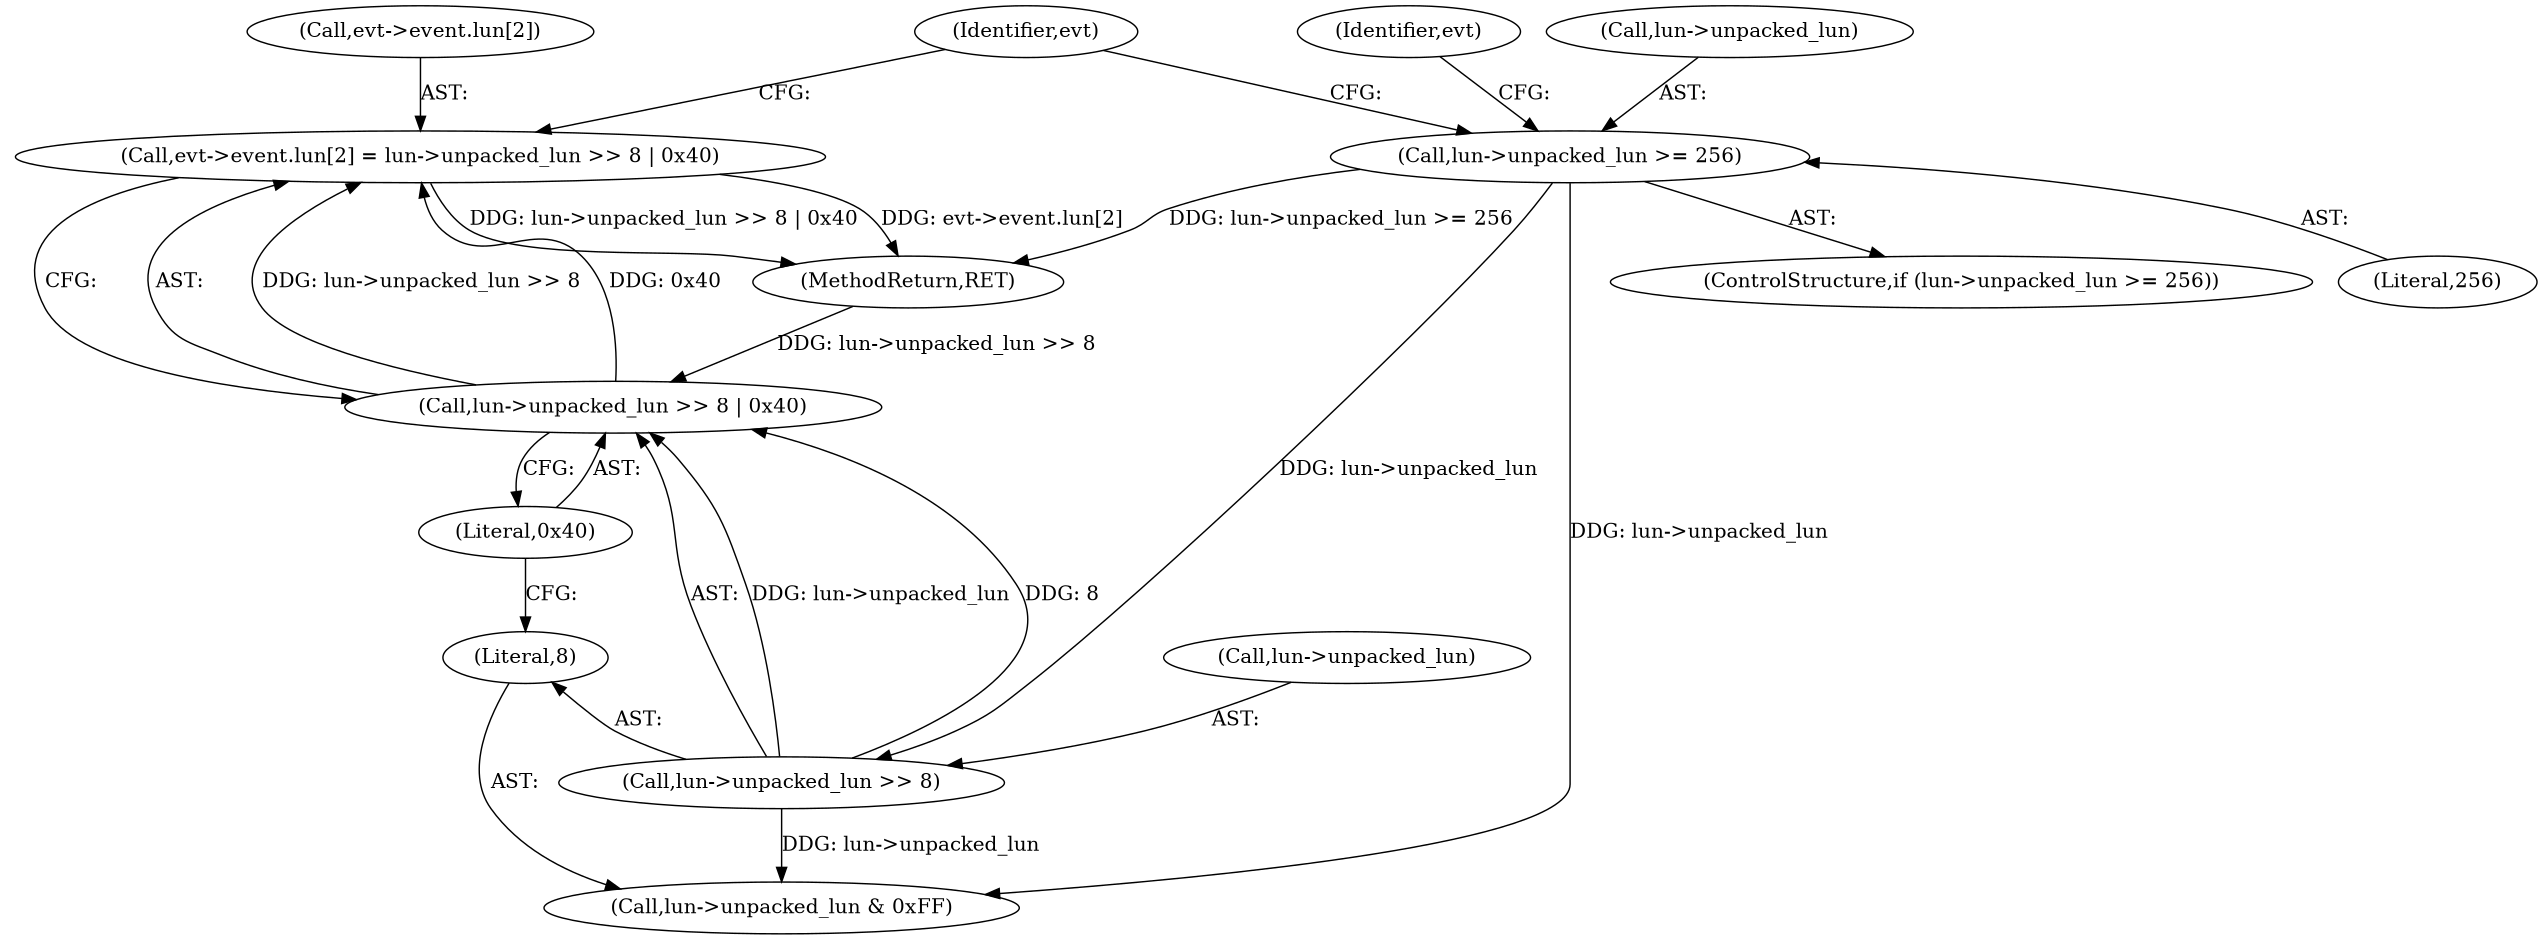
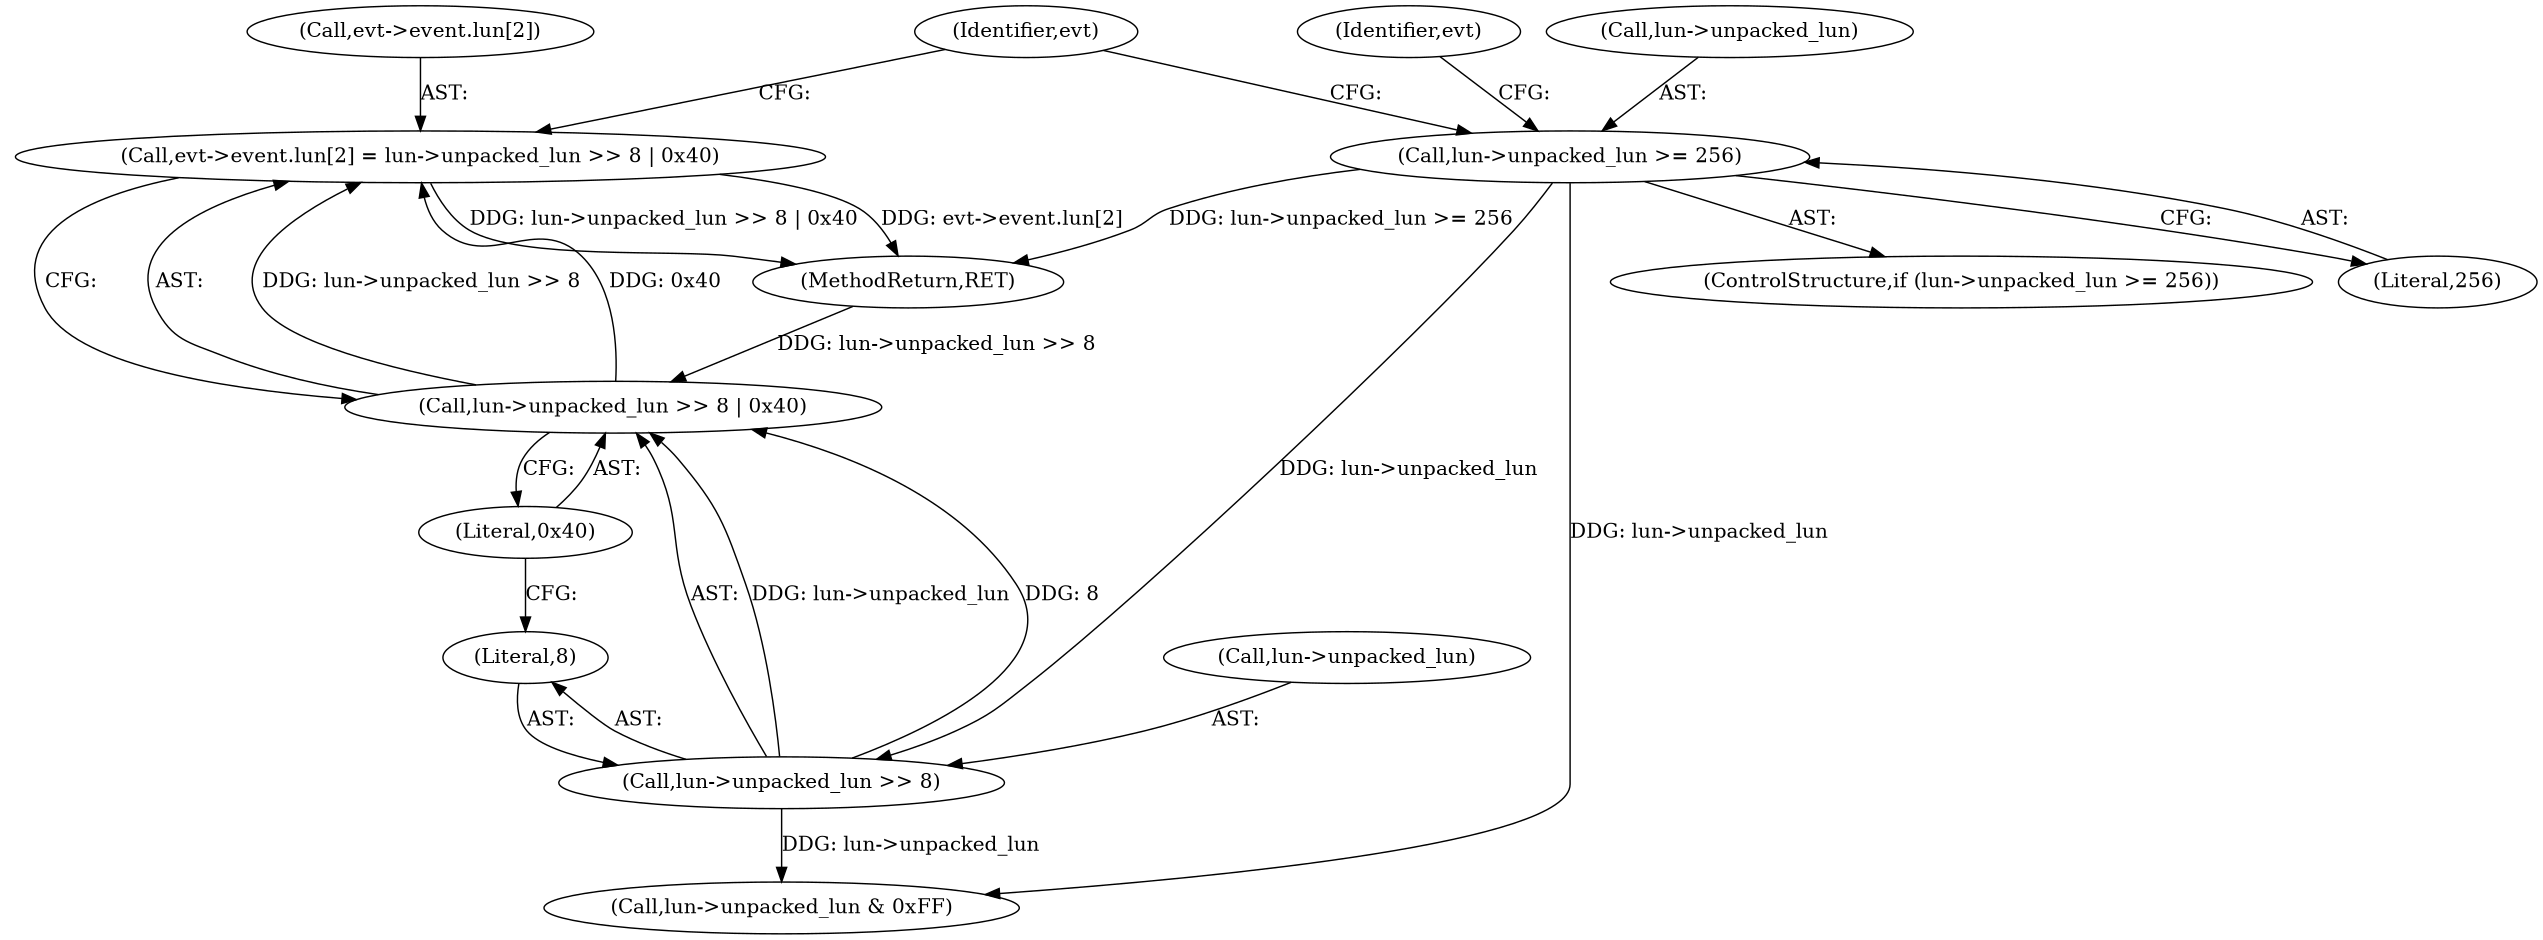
none -> (2044, 213)
(493, 811) -> (540, 742)
